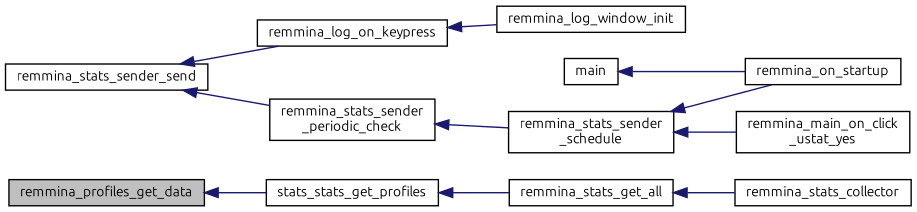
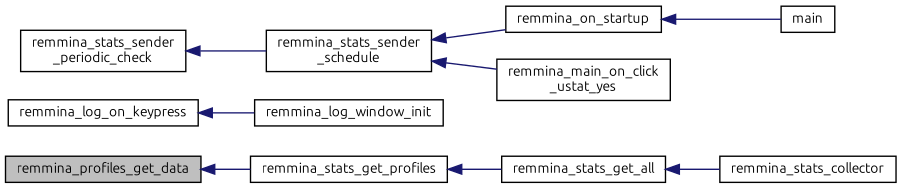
(689, 72) -> (728, 19)
(107, 77) -> none
(352, 193) -> (349, 169)
